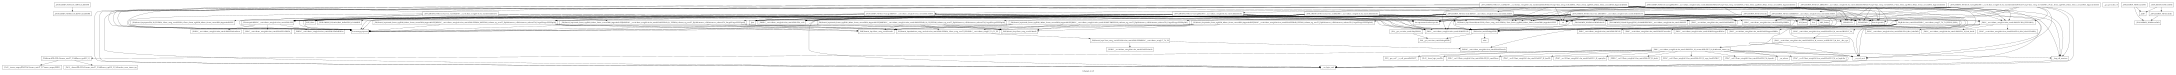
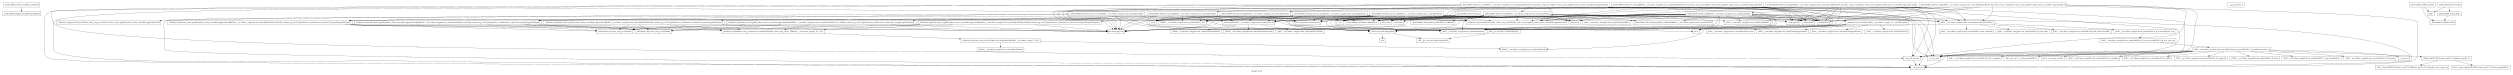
(1788, 17) -> (1716, 26)
